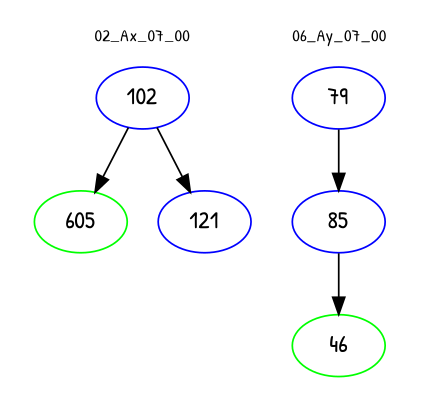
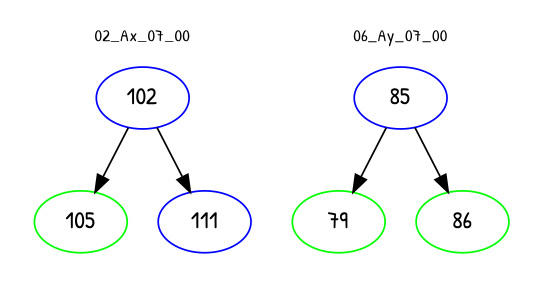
(339, 98) -> (339, 222)
(339, 151) -> (374, 152)
(81, 222) -> (81, 222)
(205, 222) -> (205, 222)
(339, 346) -> (463, 222)
